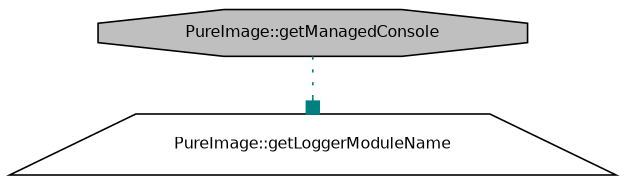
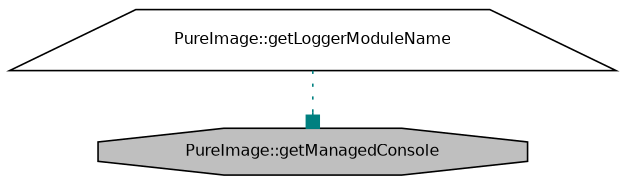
(313, 77) -> (313, 91)
